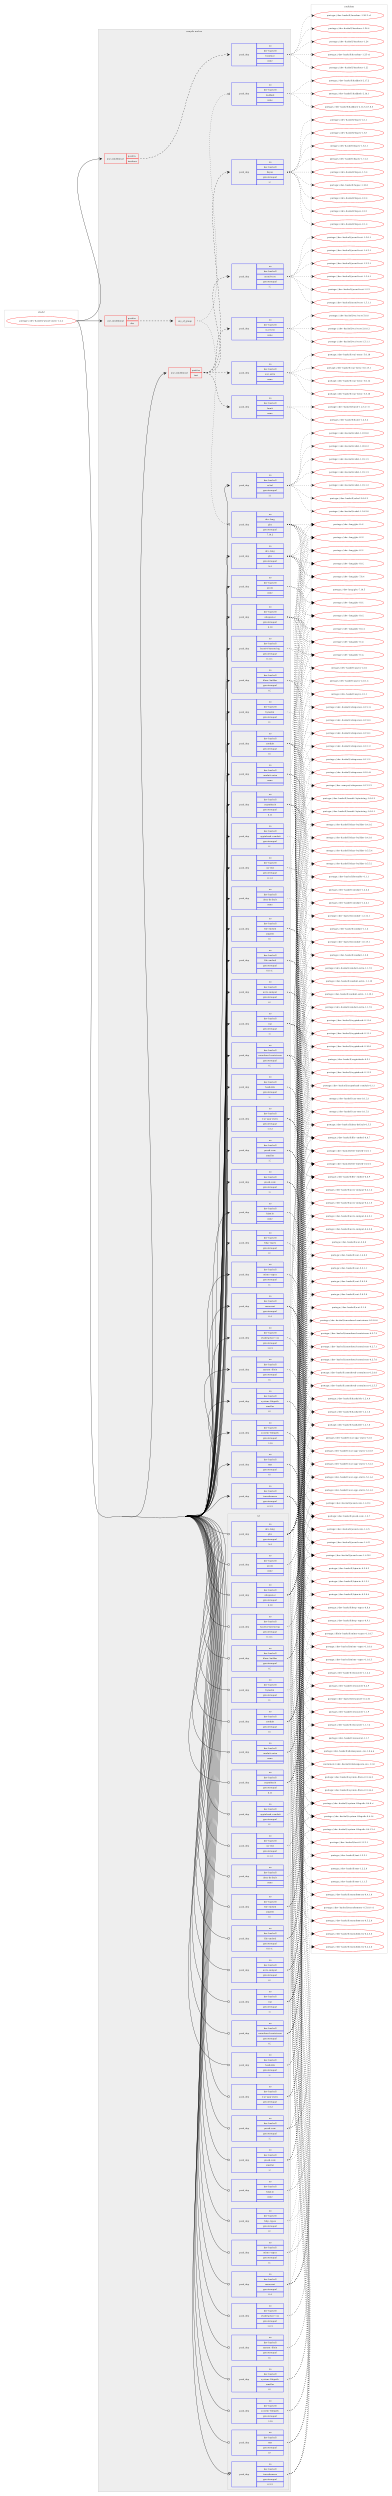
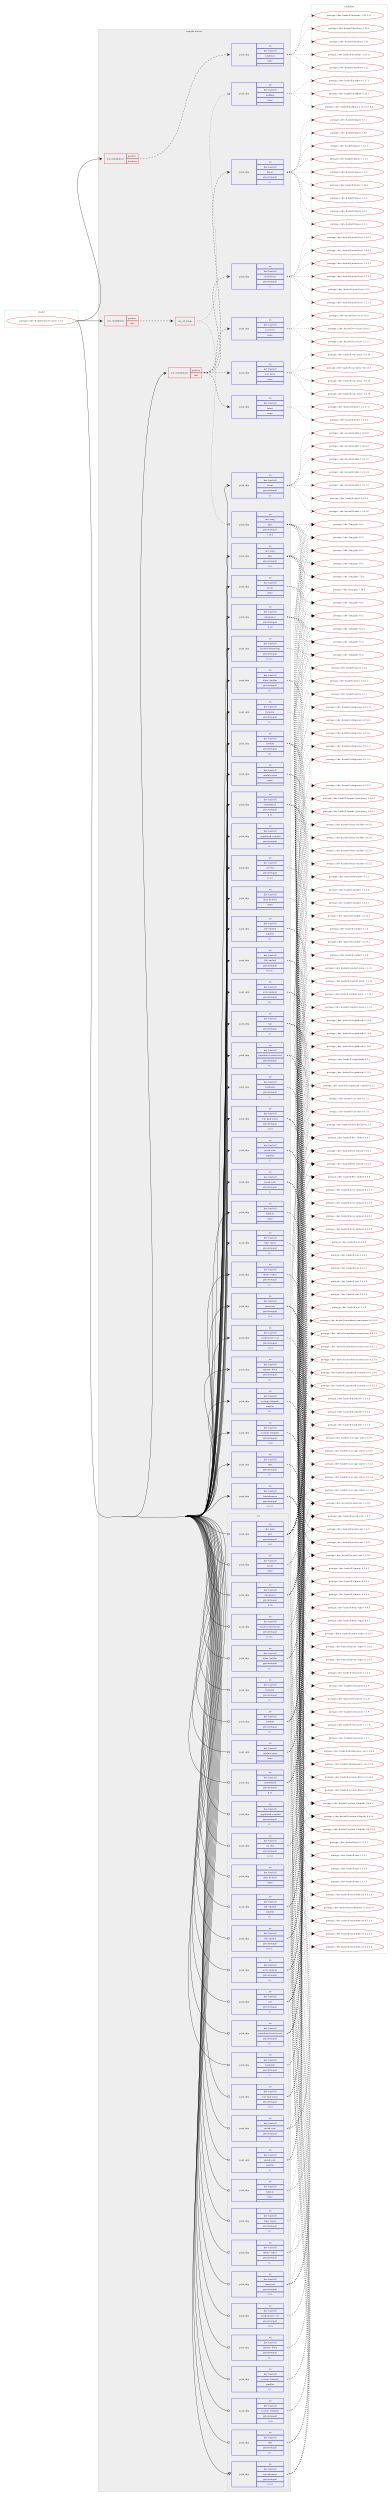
(349, 772) -> none
(349, 785) -> (349, 785)
(349, 1764) -> (349, 1764)
